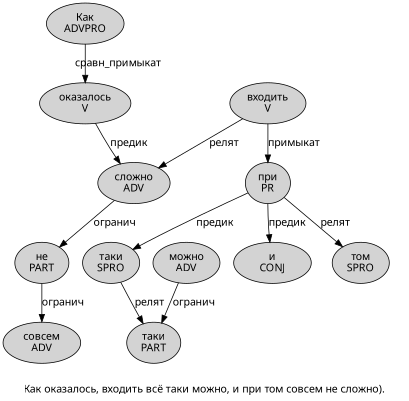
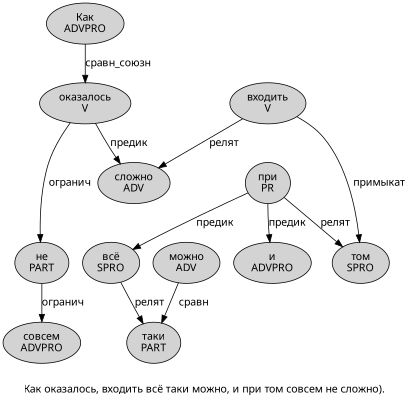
(118, 63) -> (118, 63)
(268, 139) -> (342, 168)
(90, 221) -> (45, 176)
(111, 263) -> (111, 263)
(272, 263) -> (272, 263)
(194, 303) -> (194, 303)
(42, 343) -> (42, 343)
